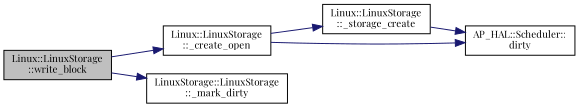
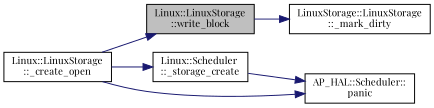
(376, 19) -> (200, 67)
(520, 41) -> (360, 88)
(132, 54) -> (124, 45)
